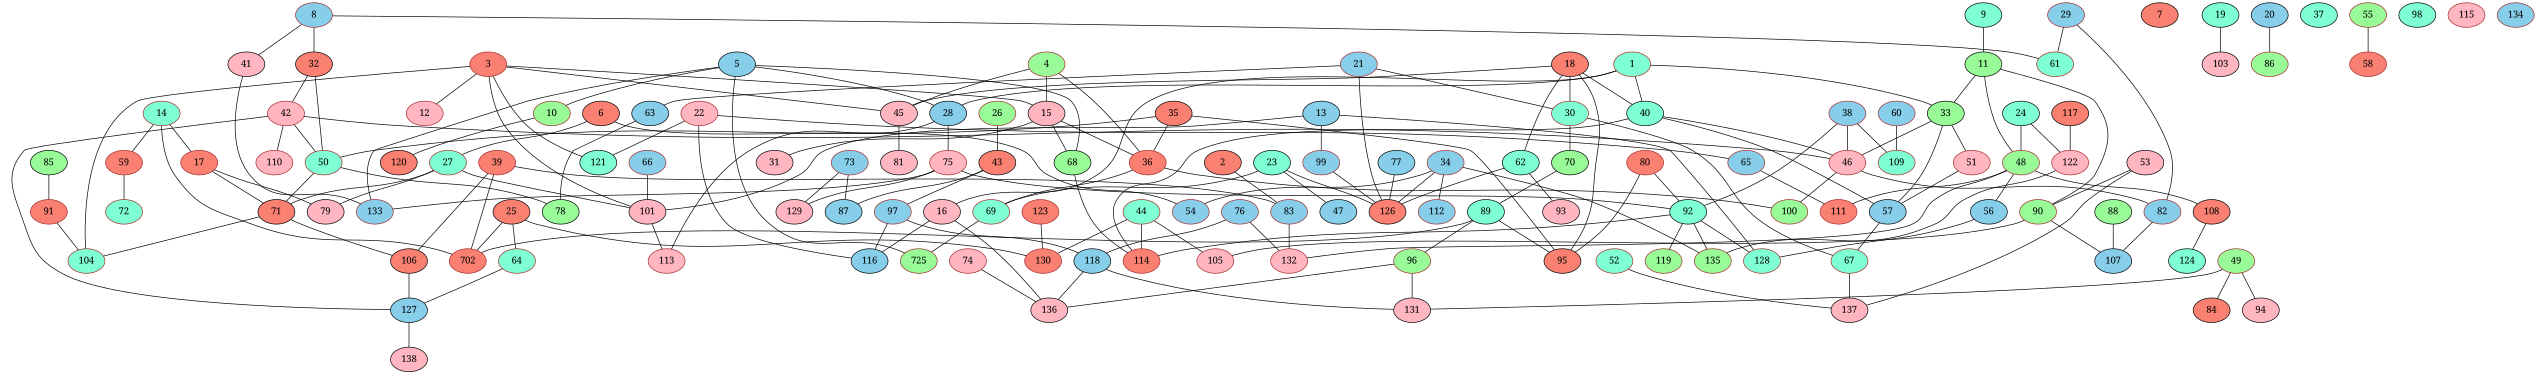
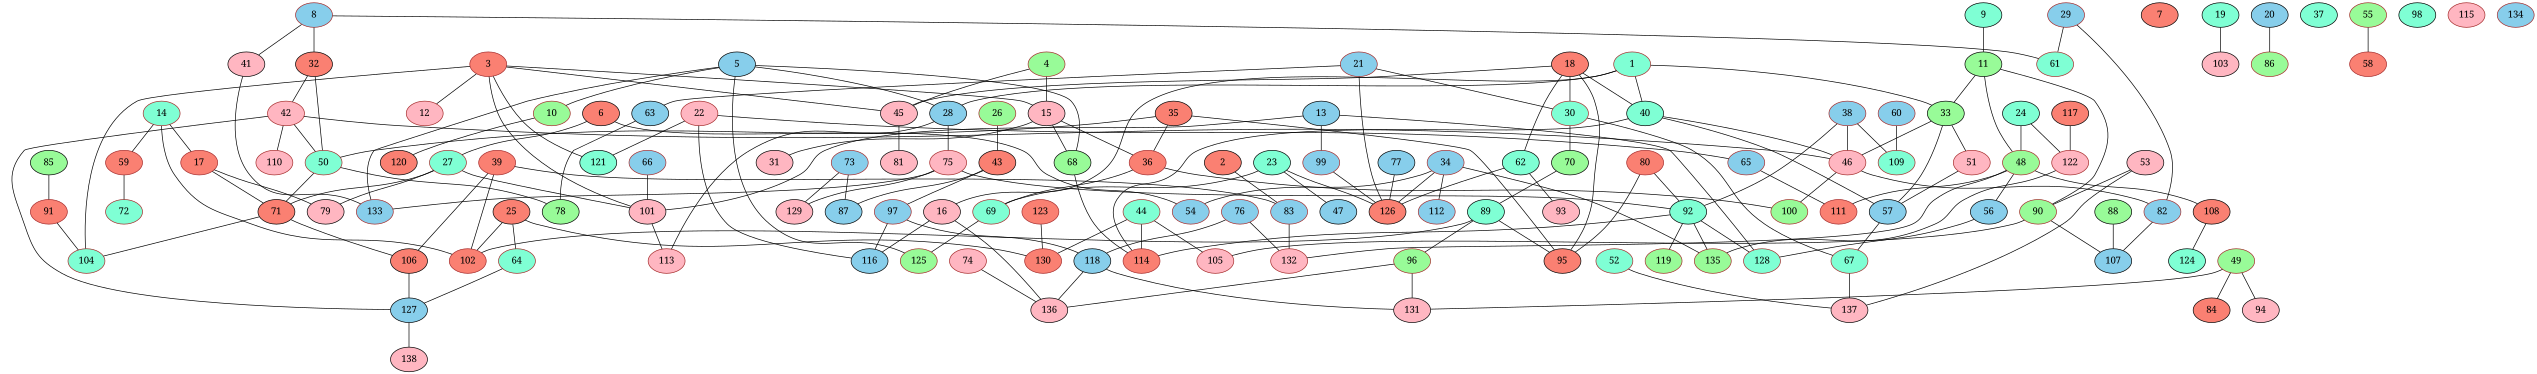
(1102, 109) -> none
(468, 261) -> (468, 261)
(919, 261) -> (919, 261)
